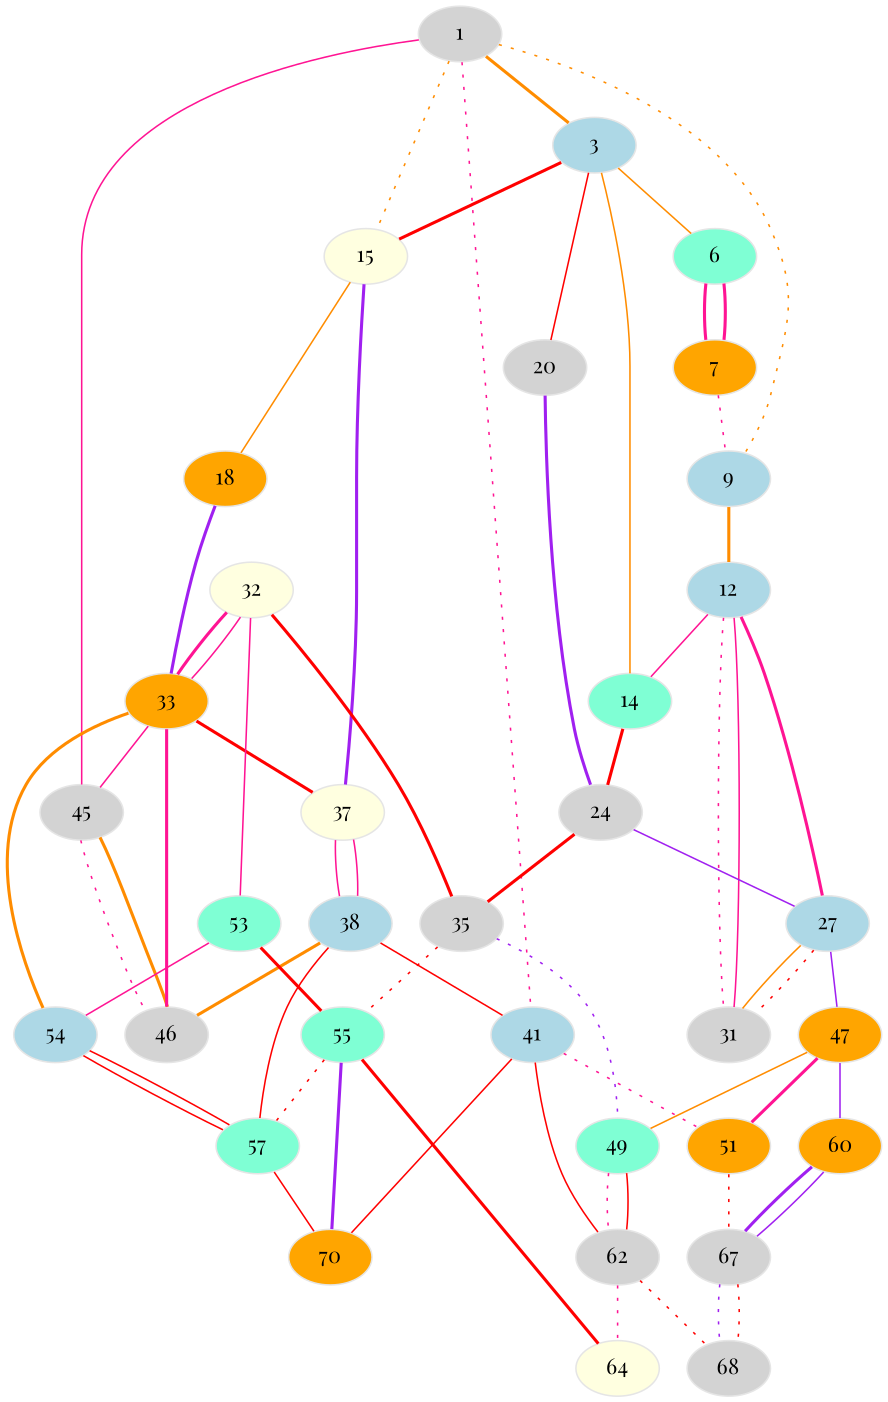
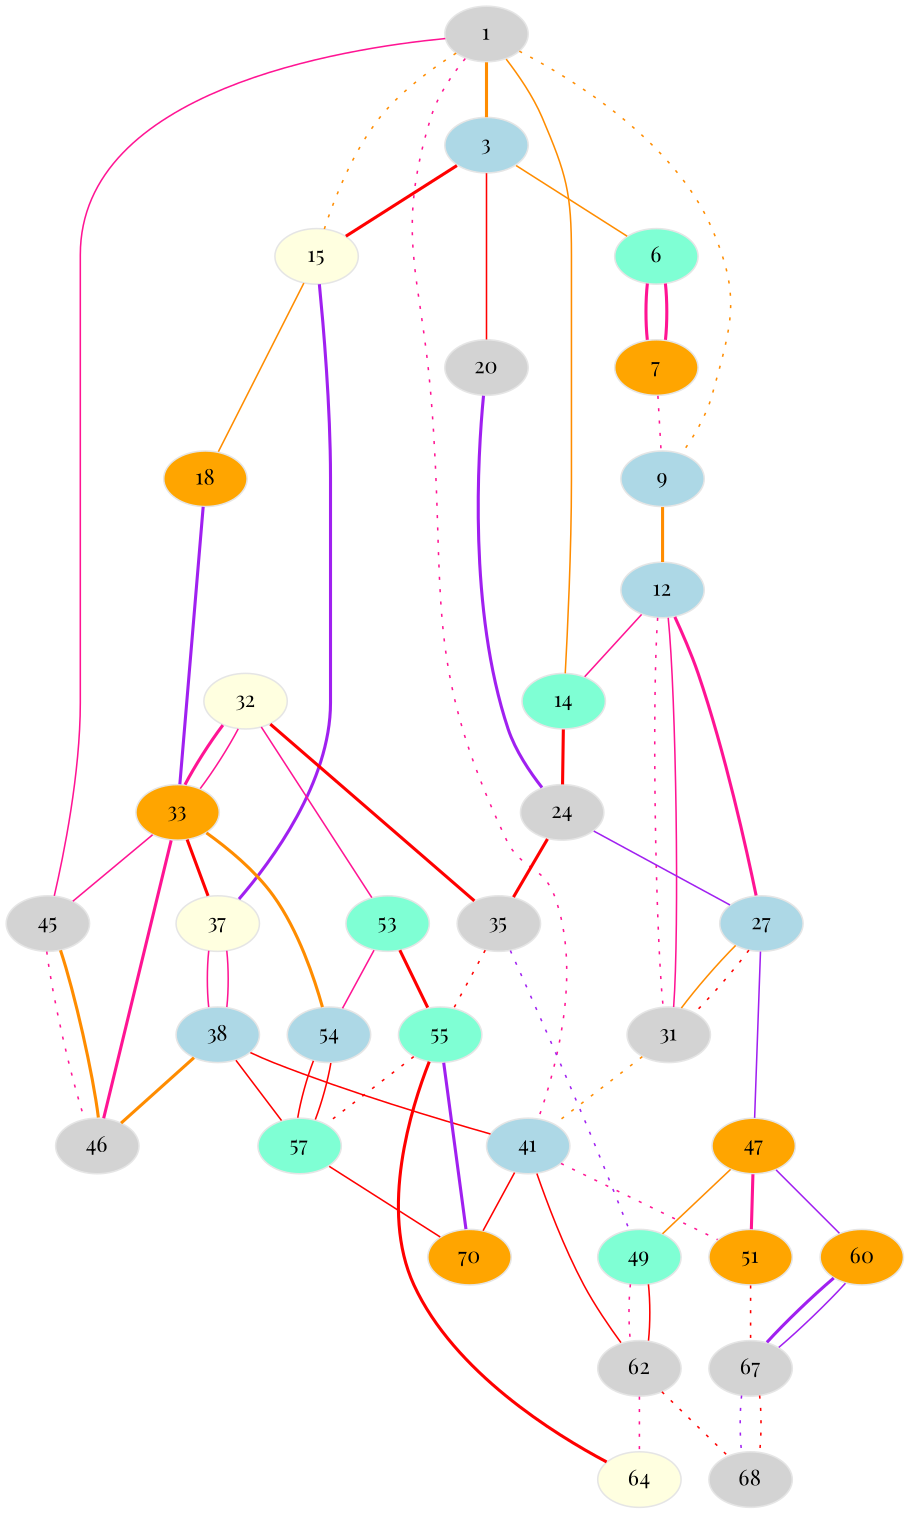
(630, 422) -> (571, 359)
none -> (598, 1090)
